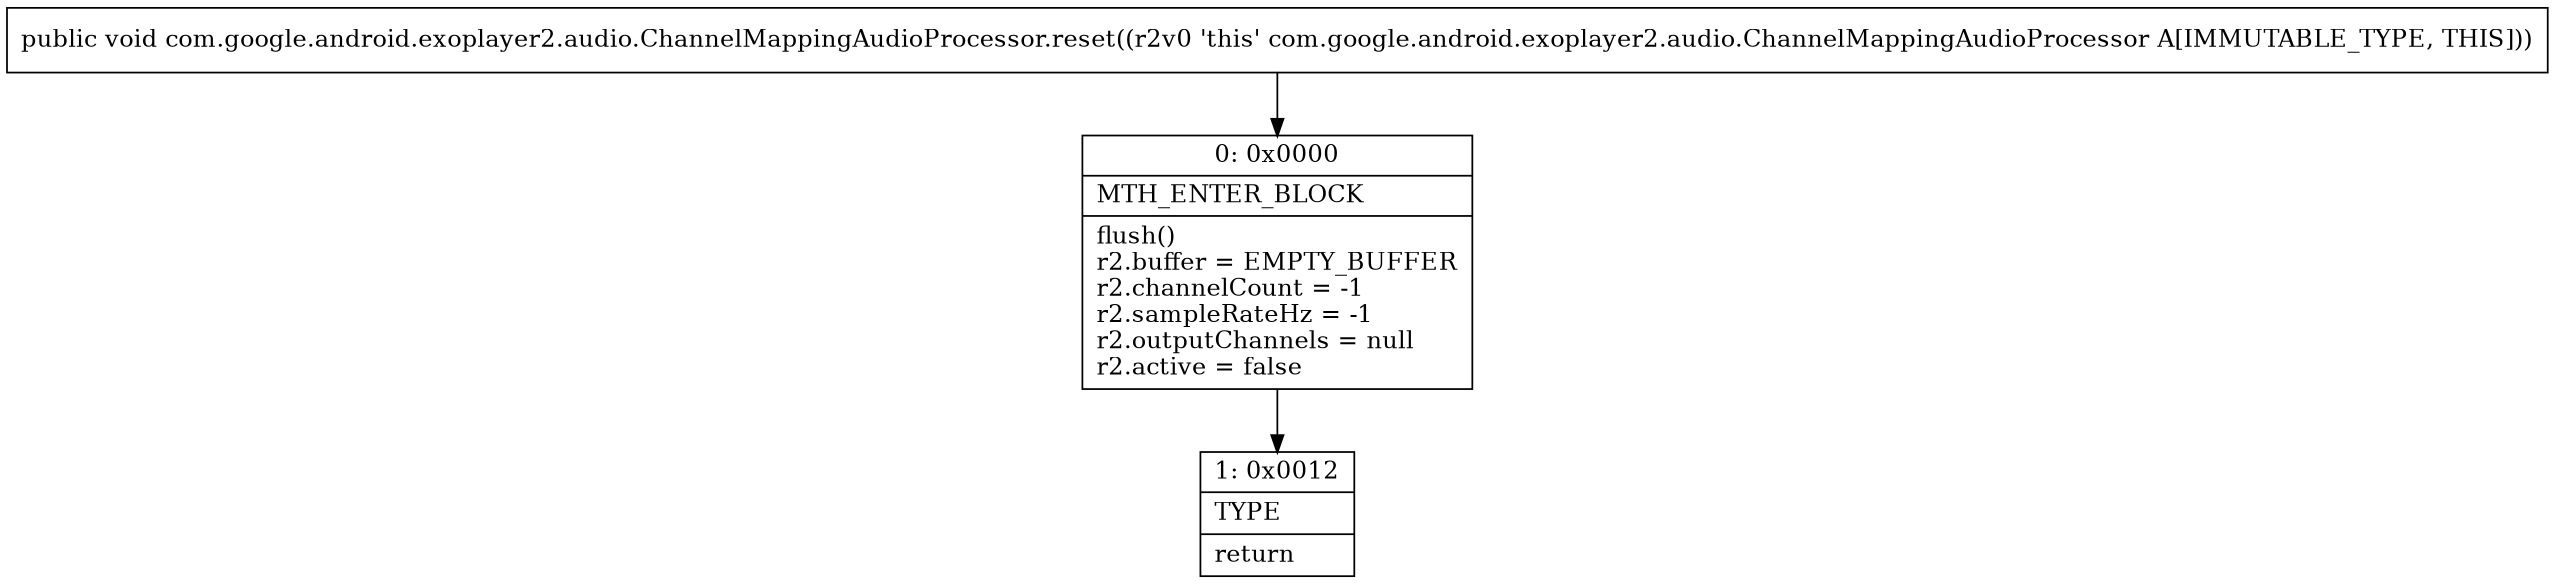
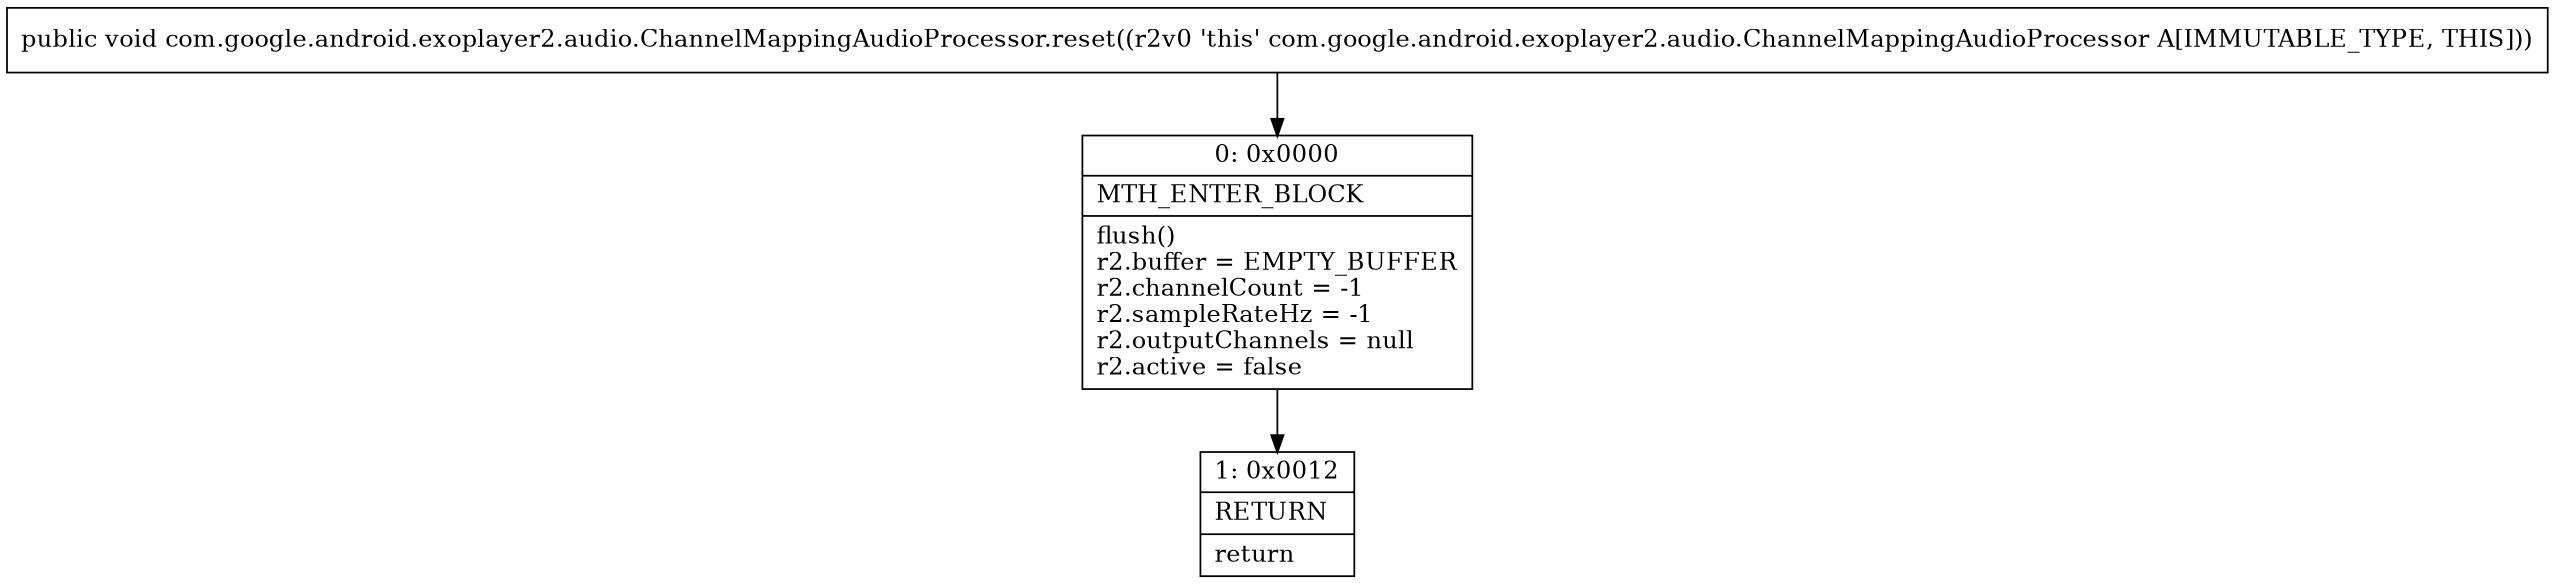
(1249, 512) -> (1271, 512)
